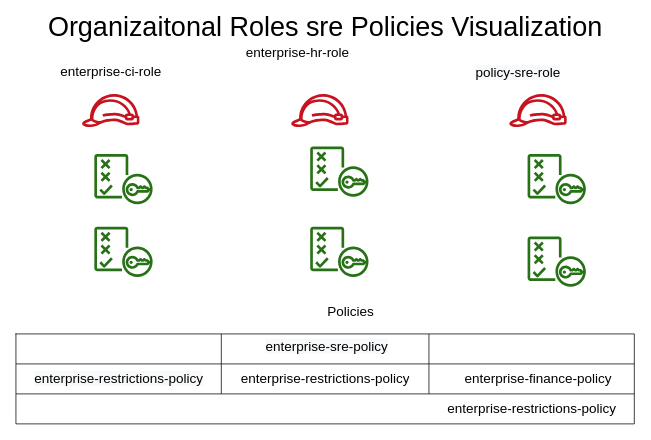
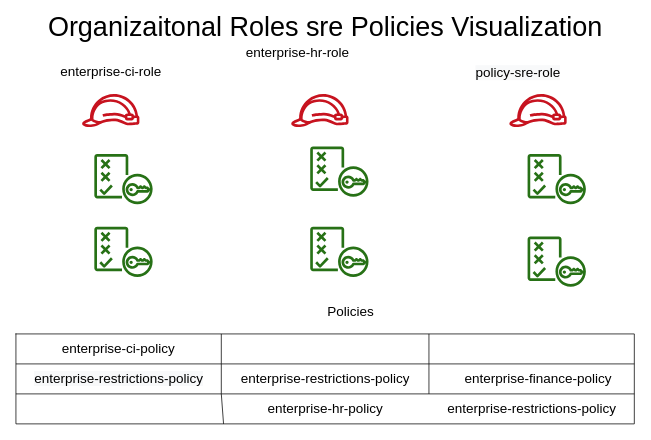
(328, 345) -> none
none -> (118, 349)
none -> (325, 409)
